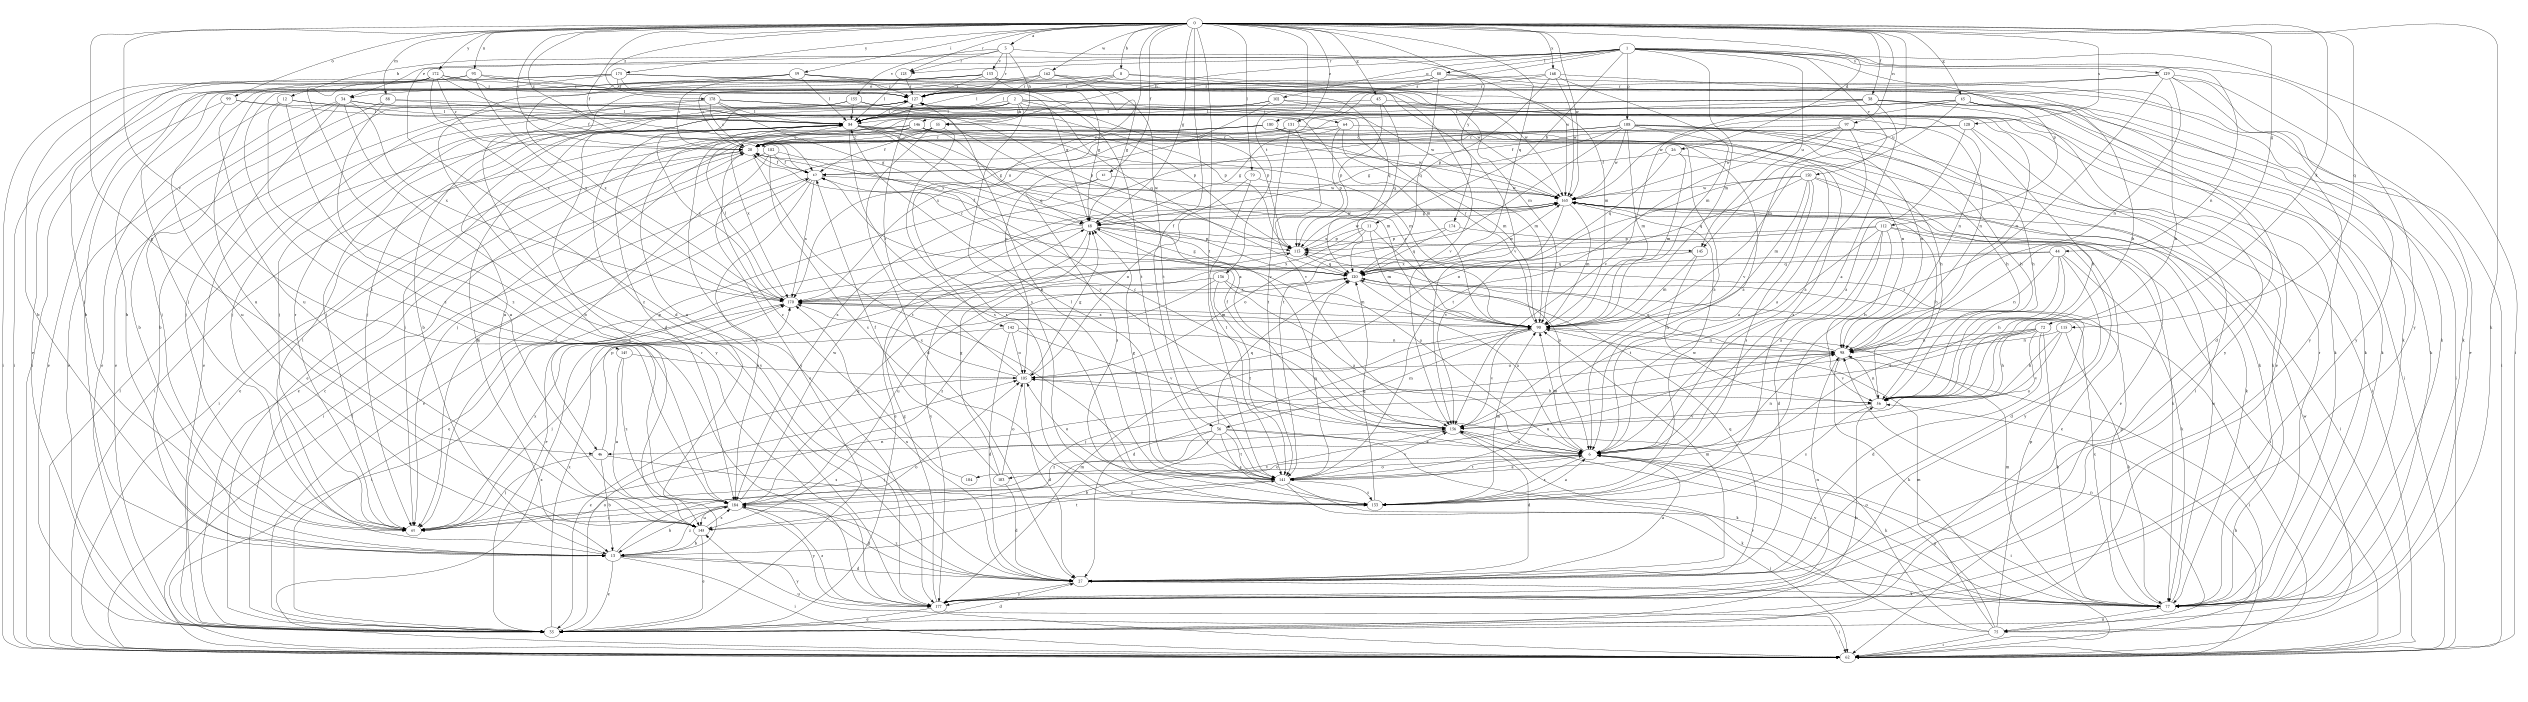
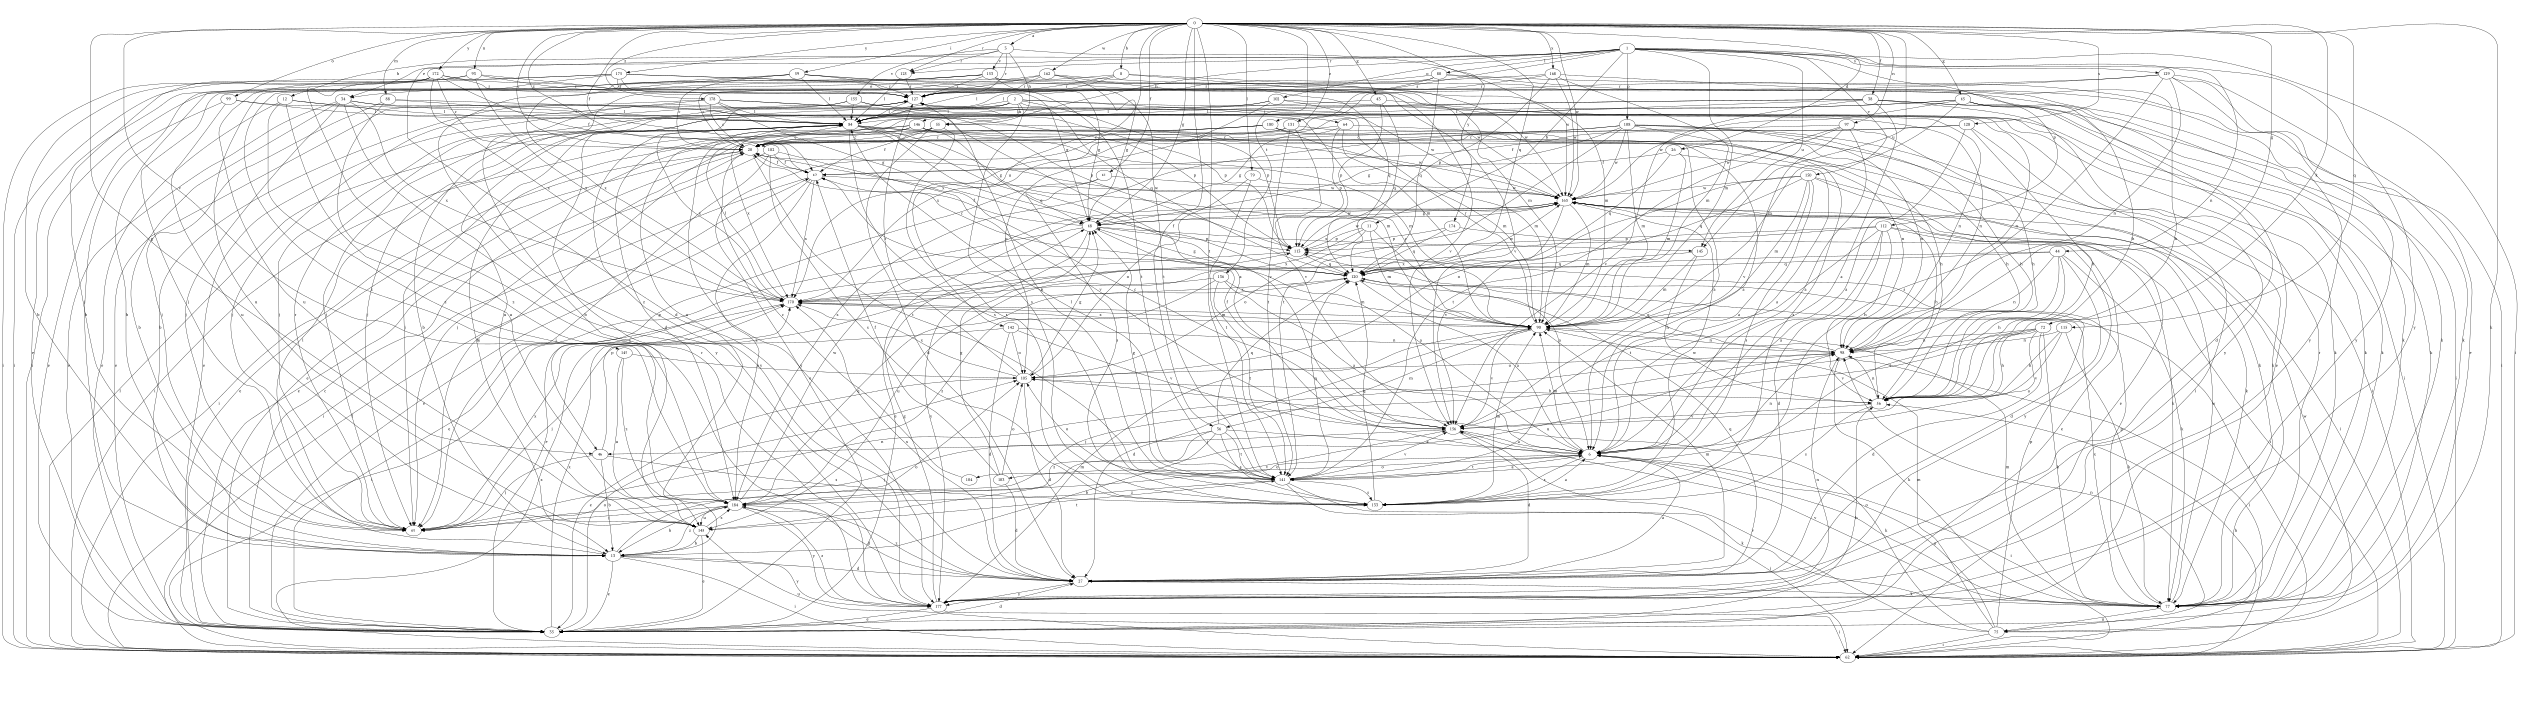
(1645, 507) -> none
